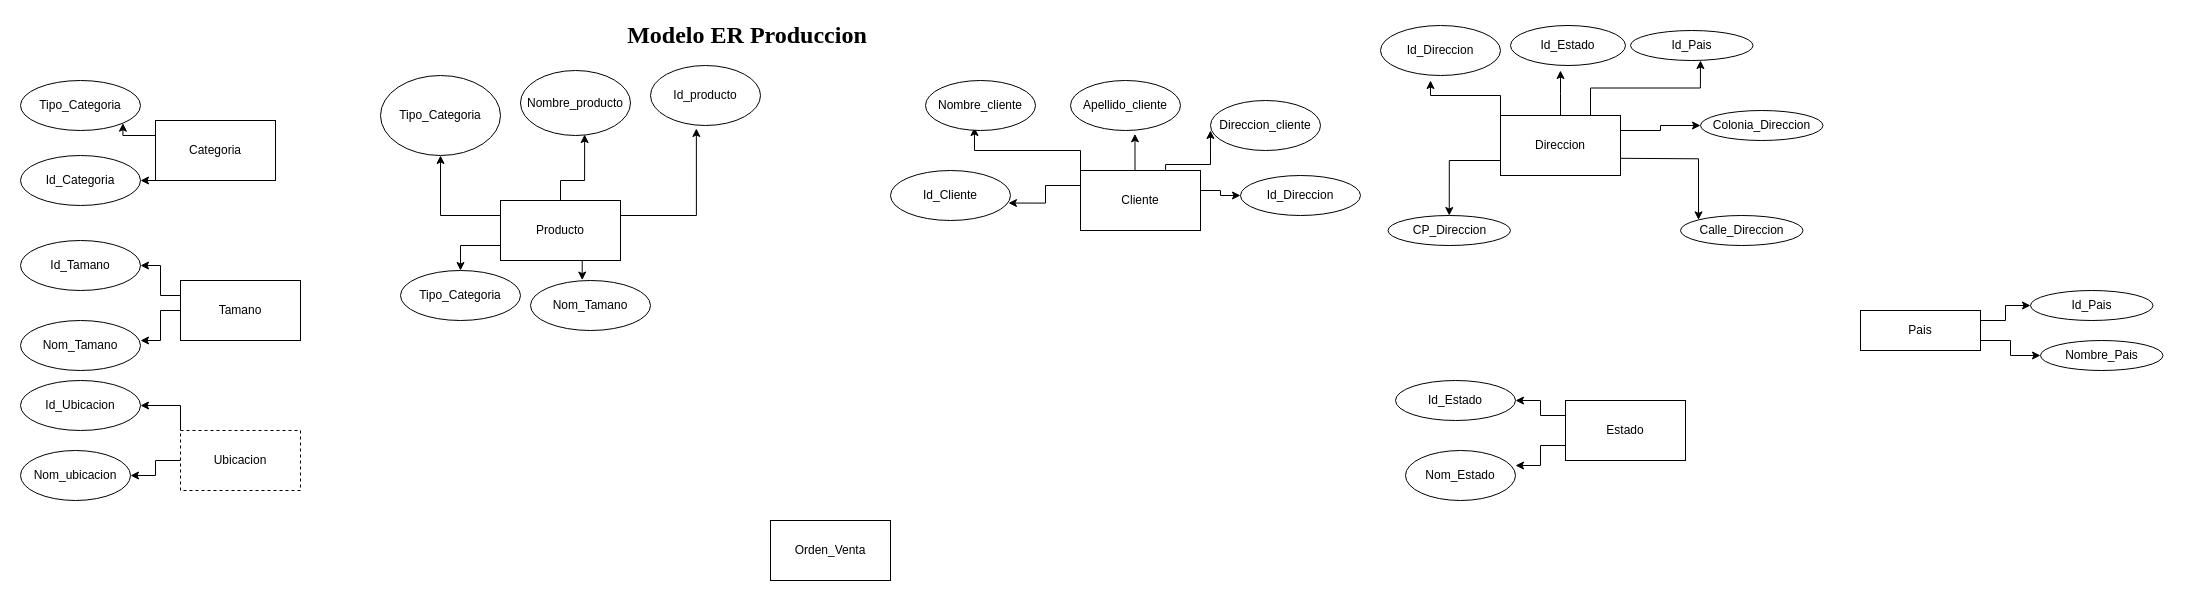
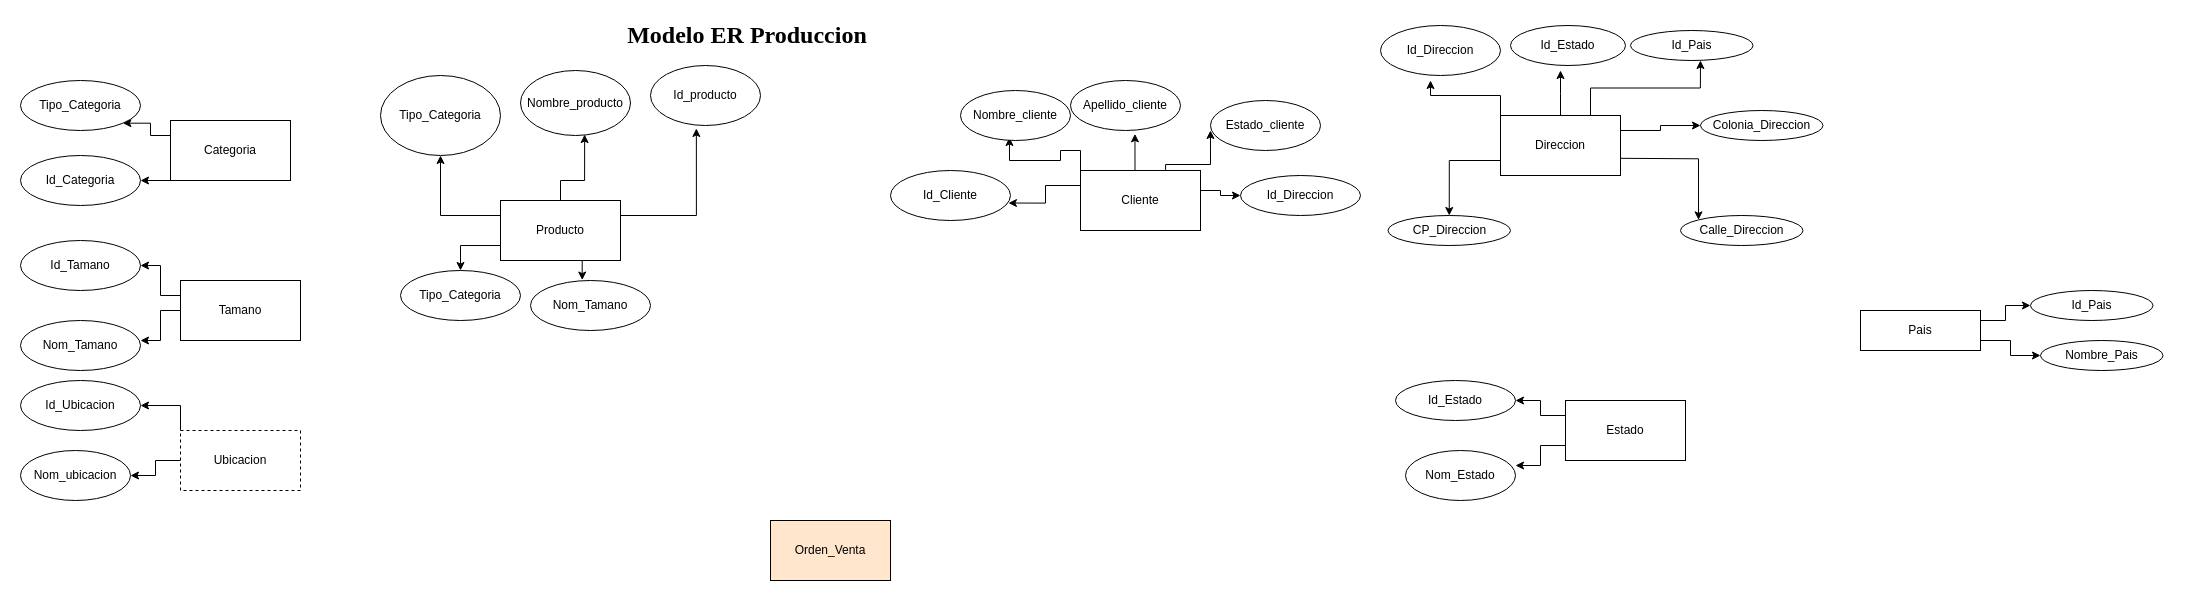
(981, 106) -> (1016, 116)
(1266, 126) -> (1266, 126)
(216, 151) -> (231, 151)
(831, 551) -> (831, 551)
